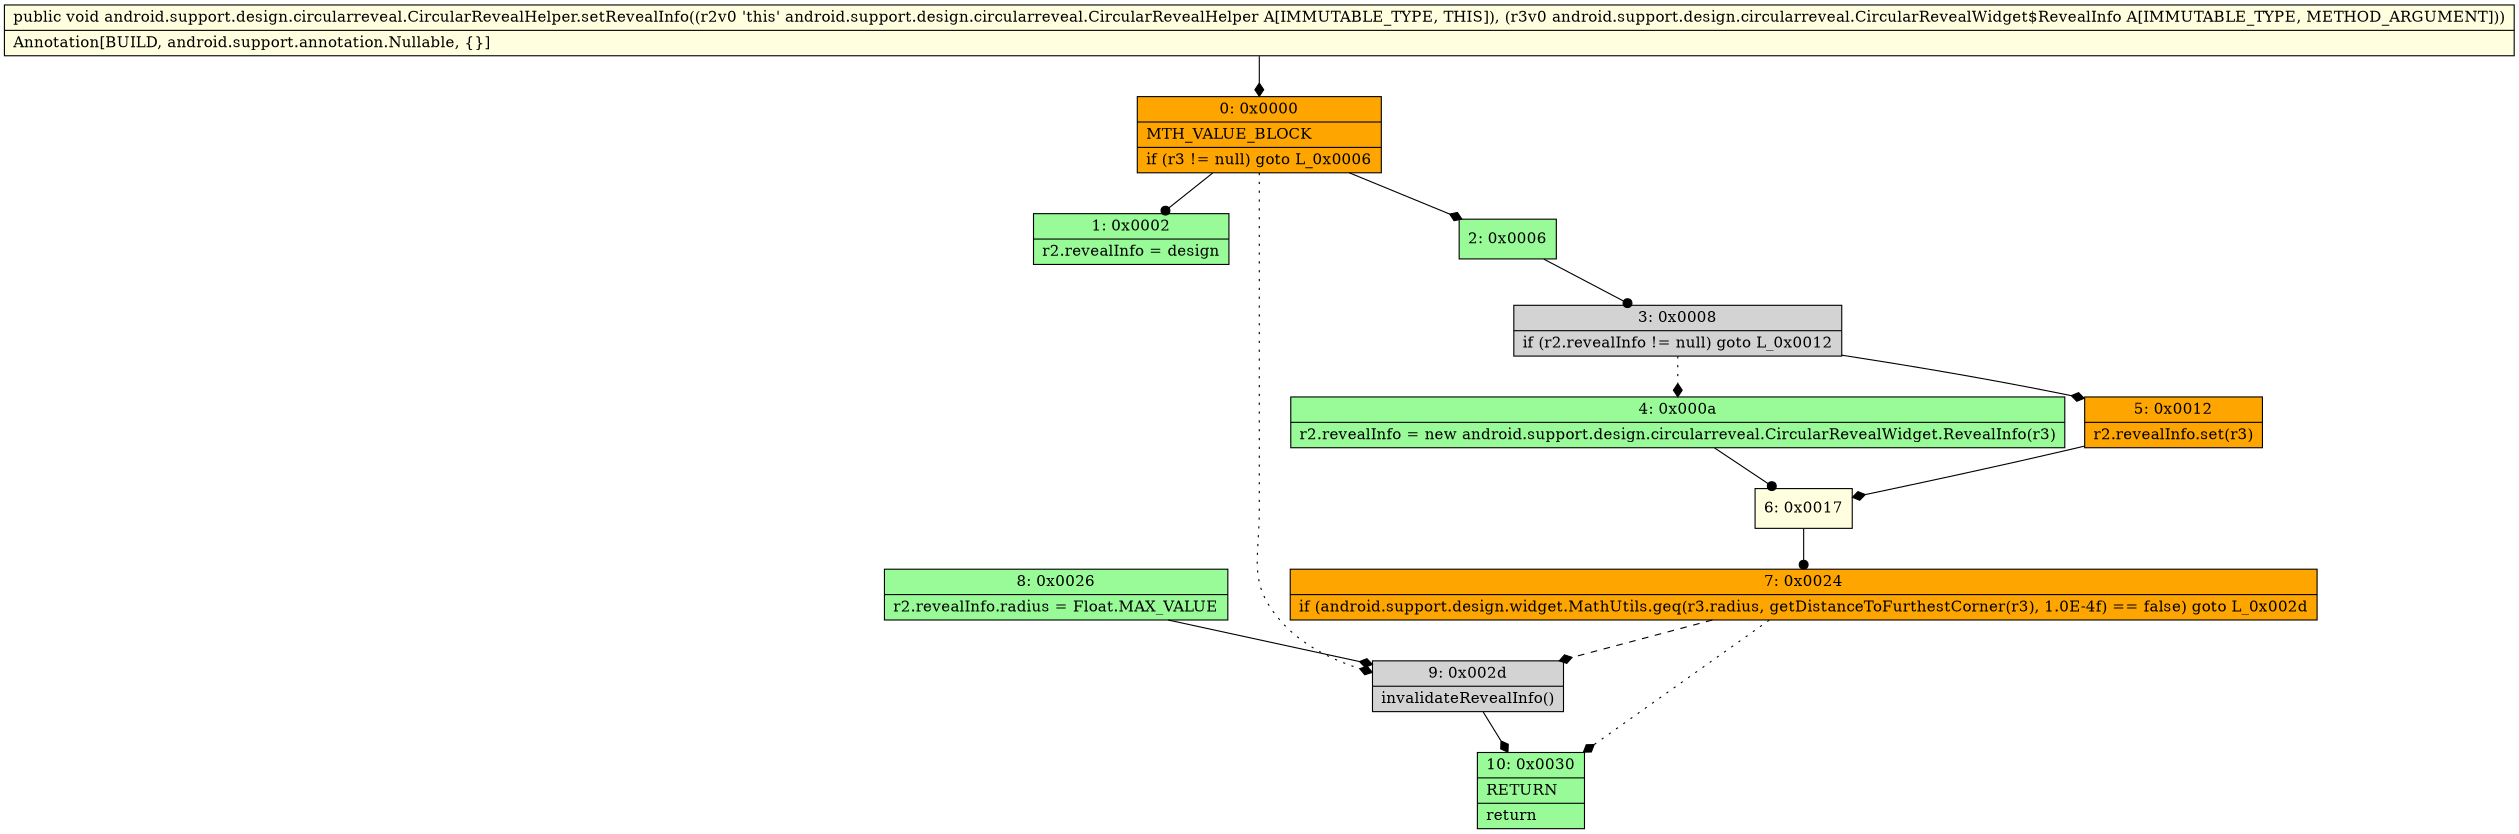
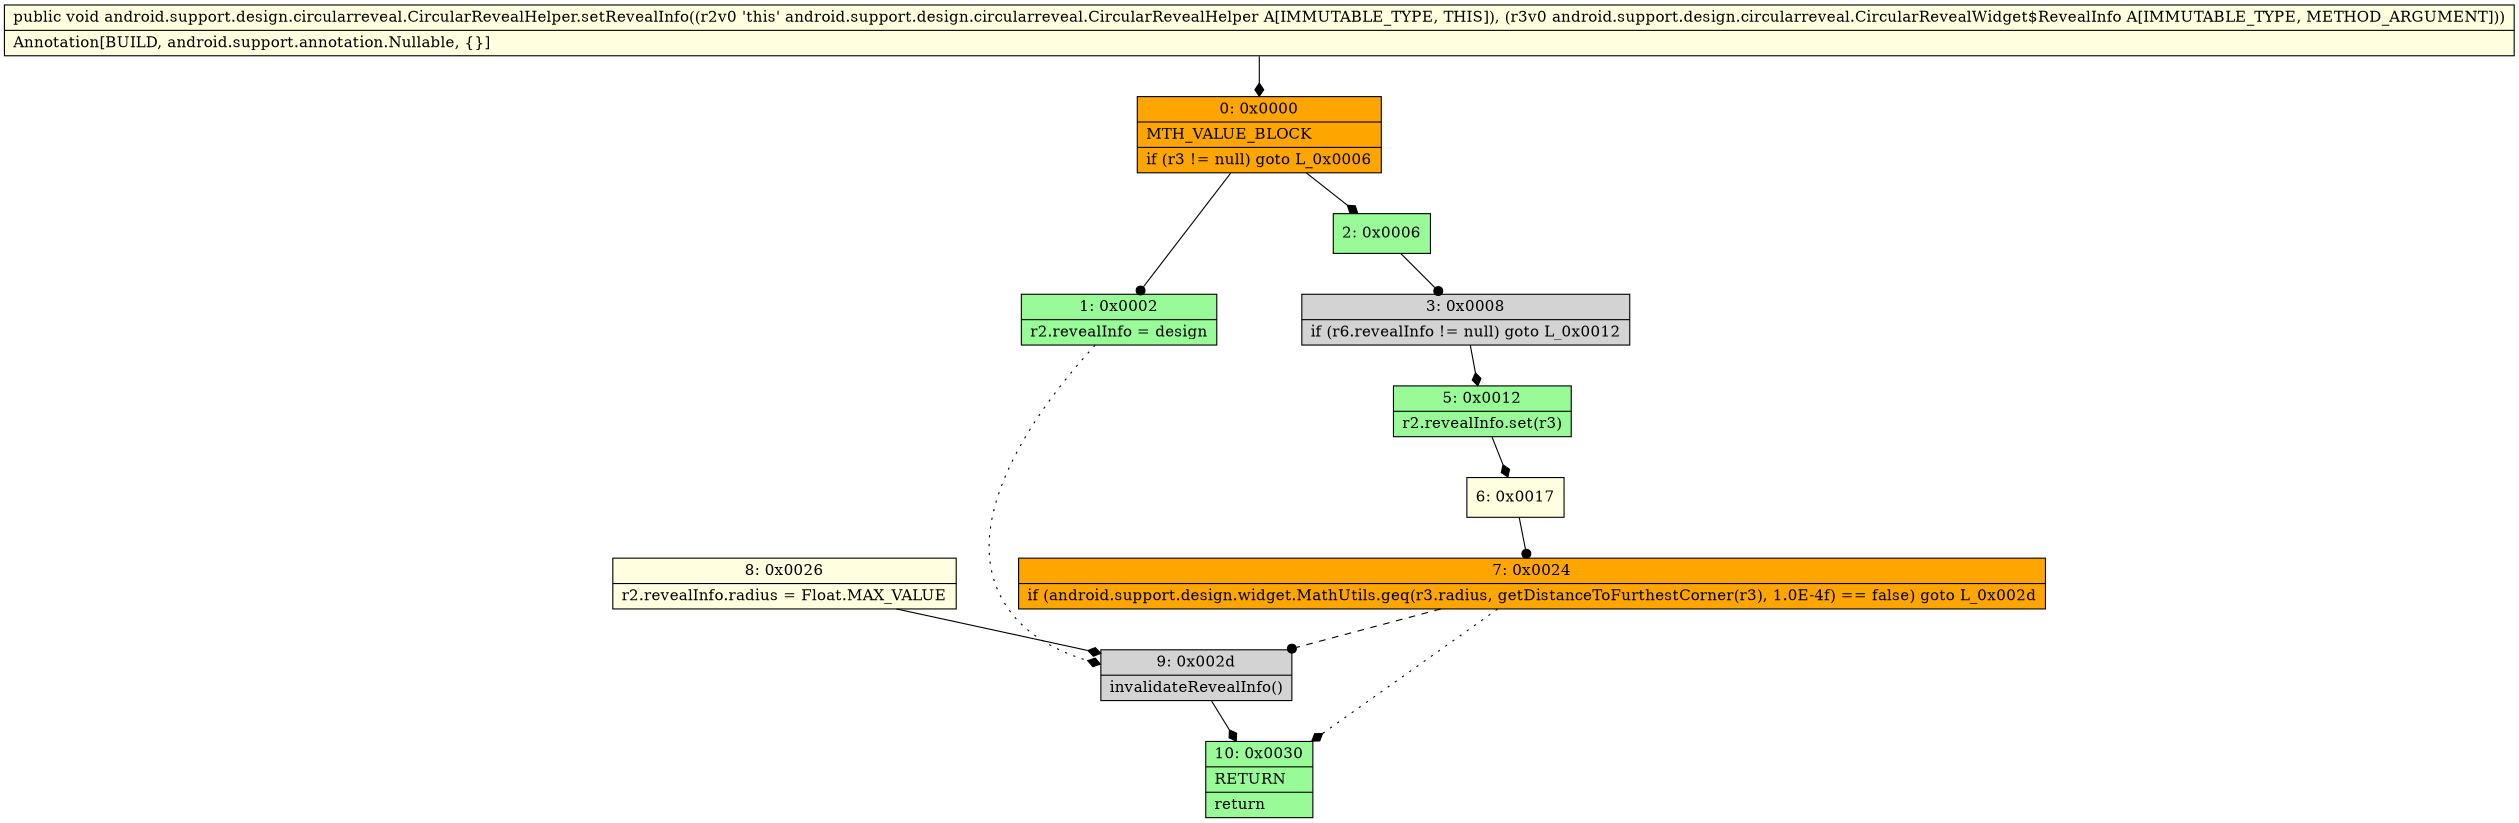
(1678, 343) -> (1466, 332)
(1678, 422) -> none
(2174, 422) -> (1482, 411)
(1259, 447) -> (994, 512)
(1056, 595) -> (785, 584)
(1642, 639) -> (1369, 628)
